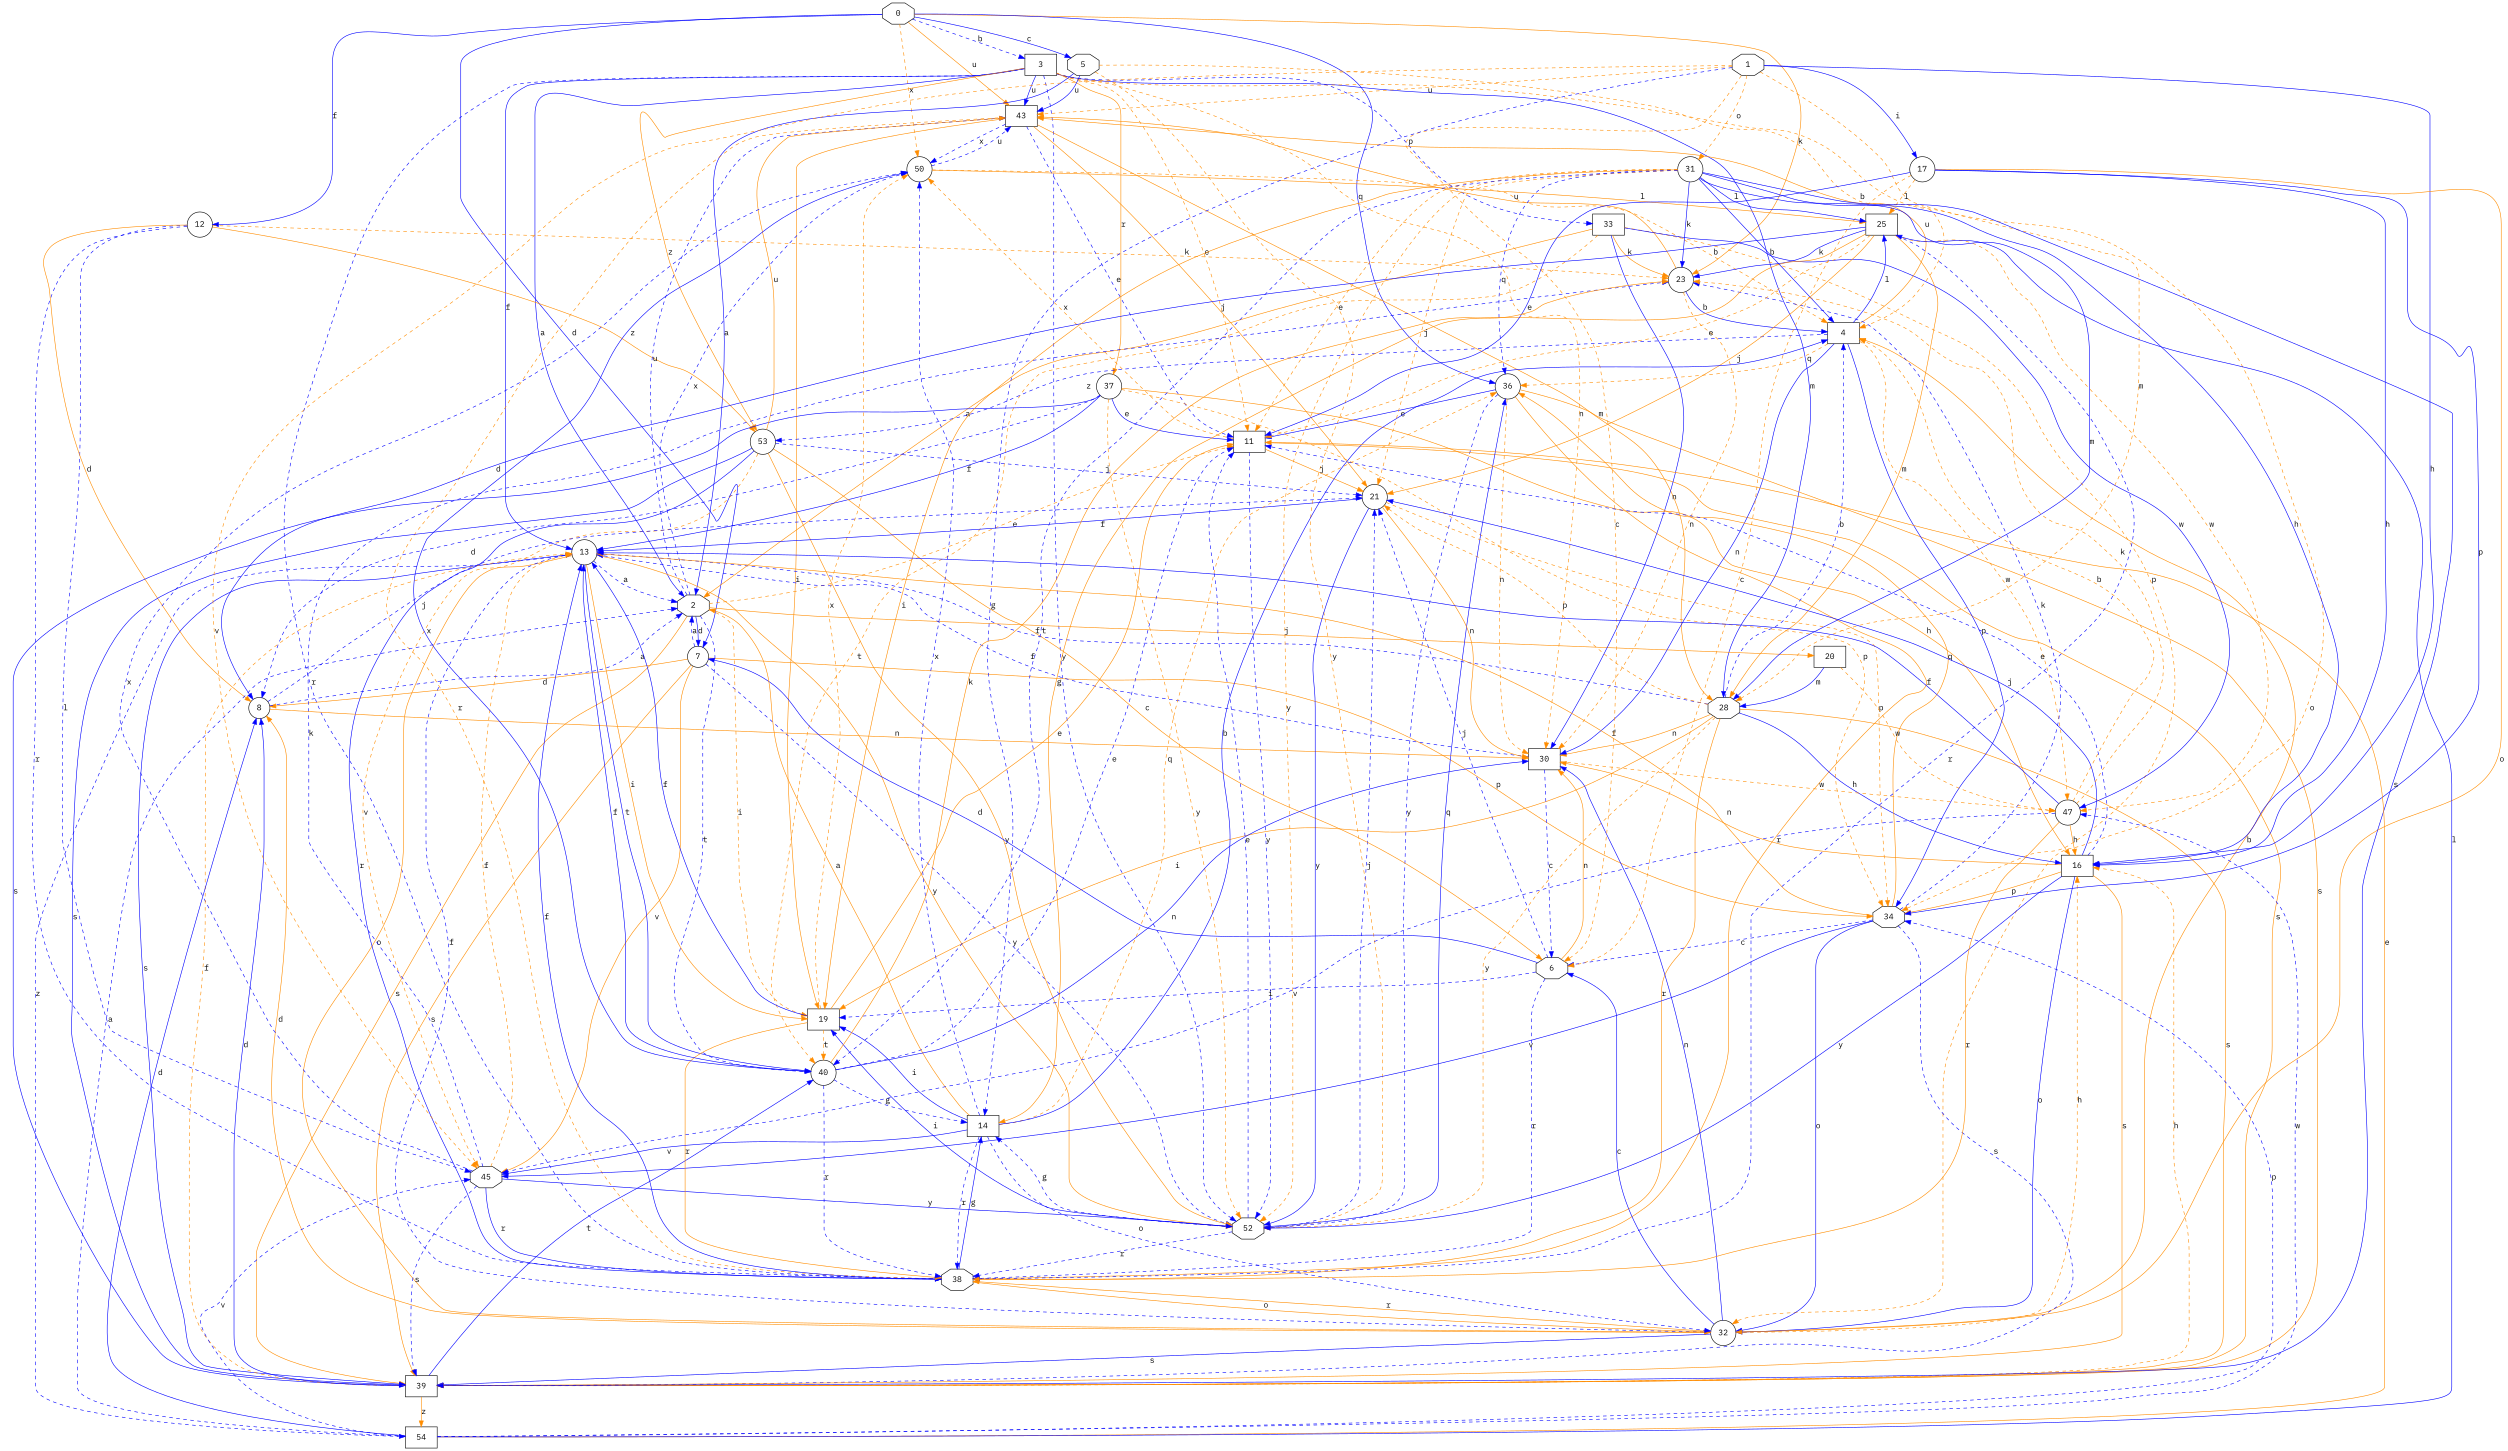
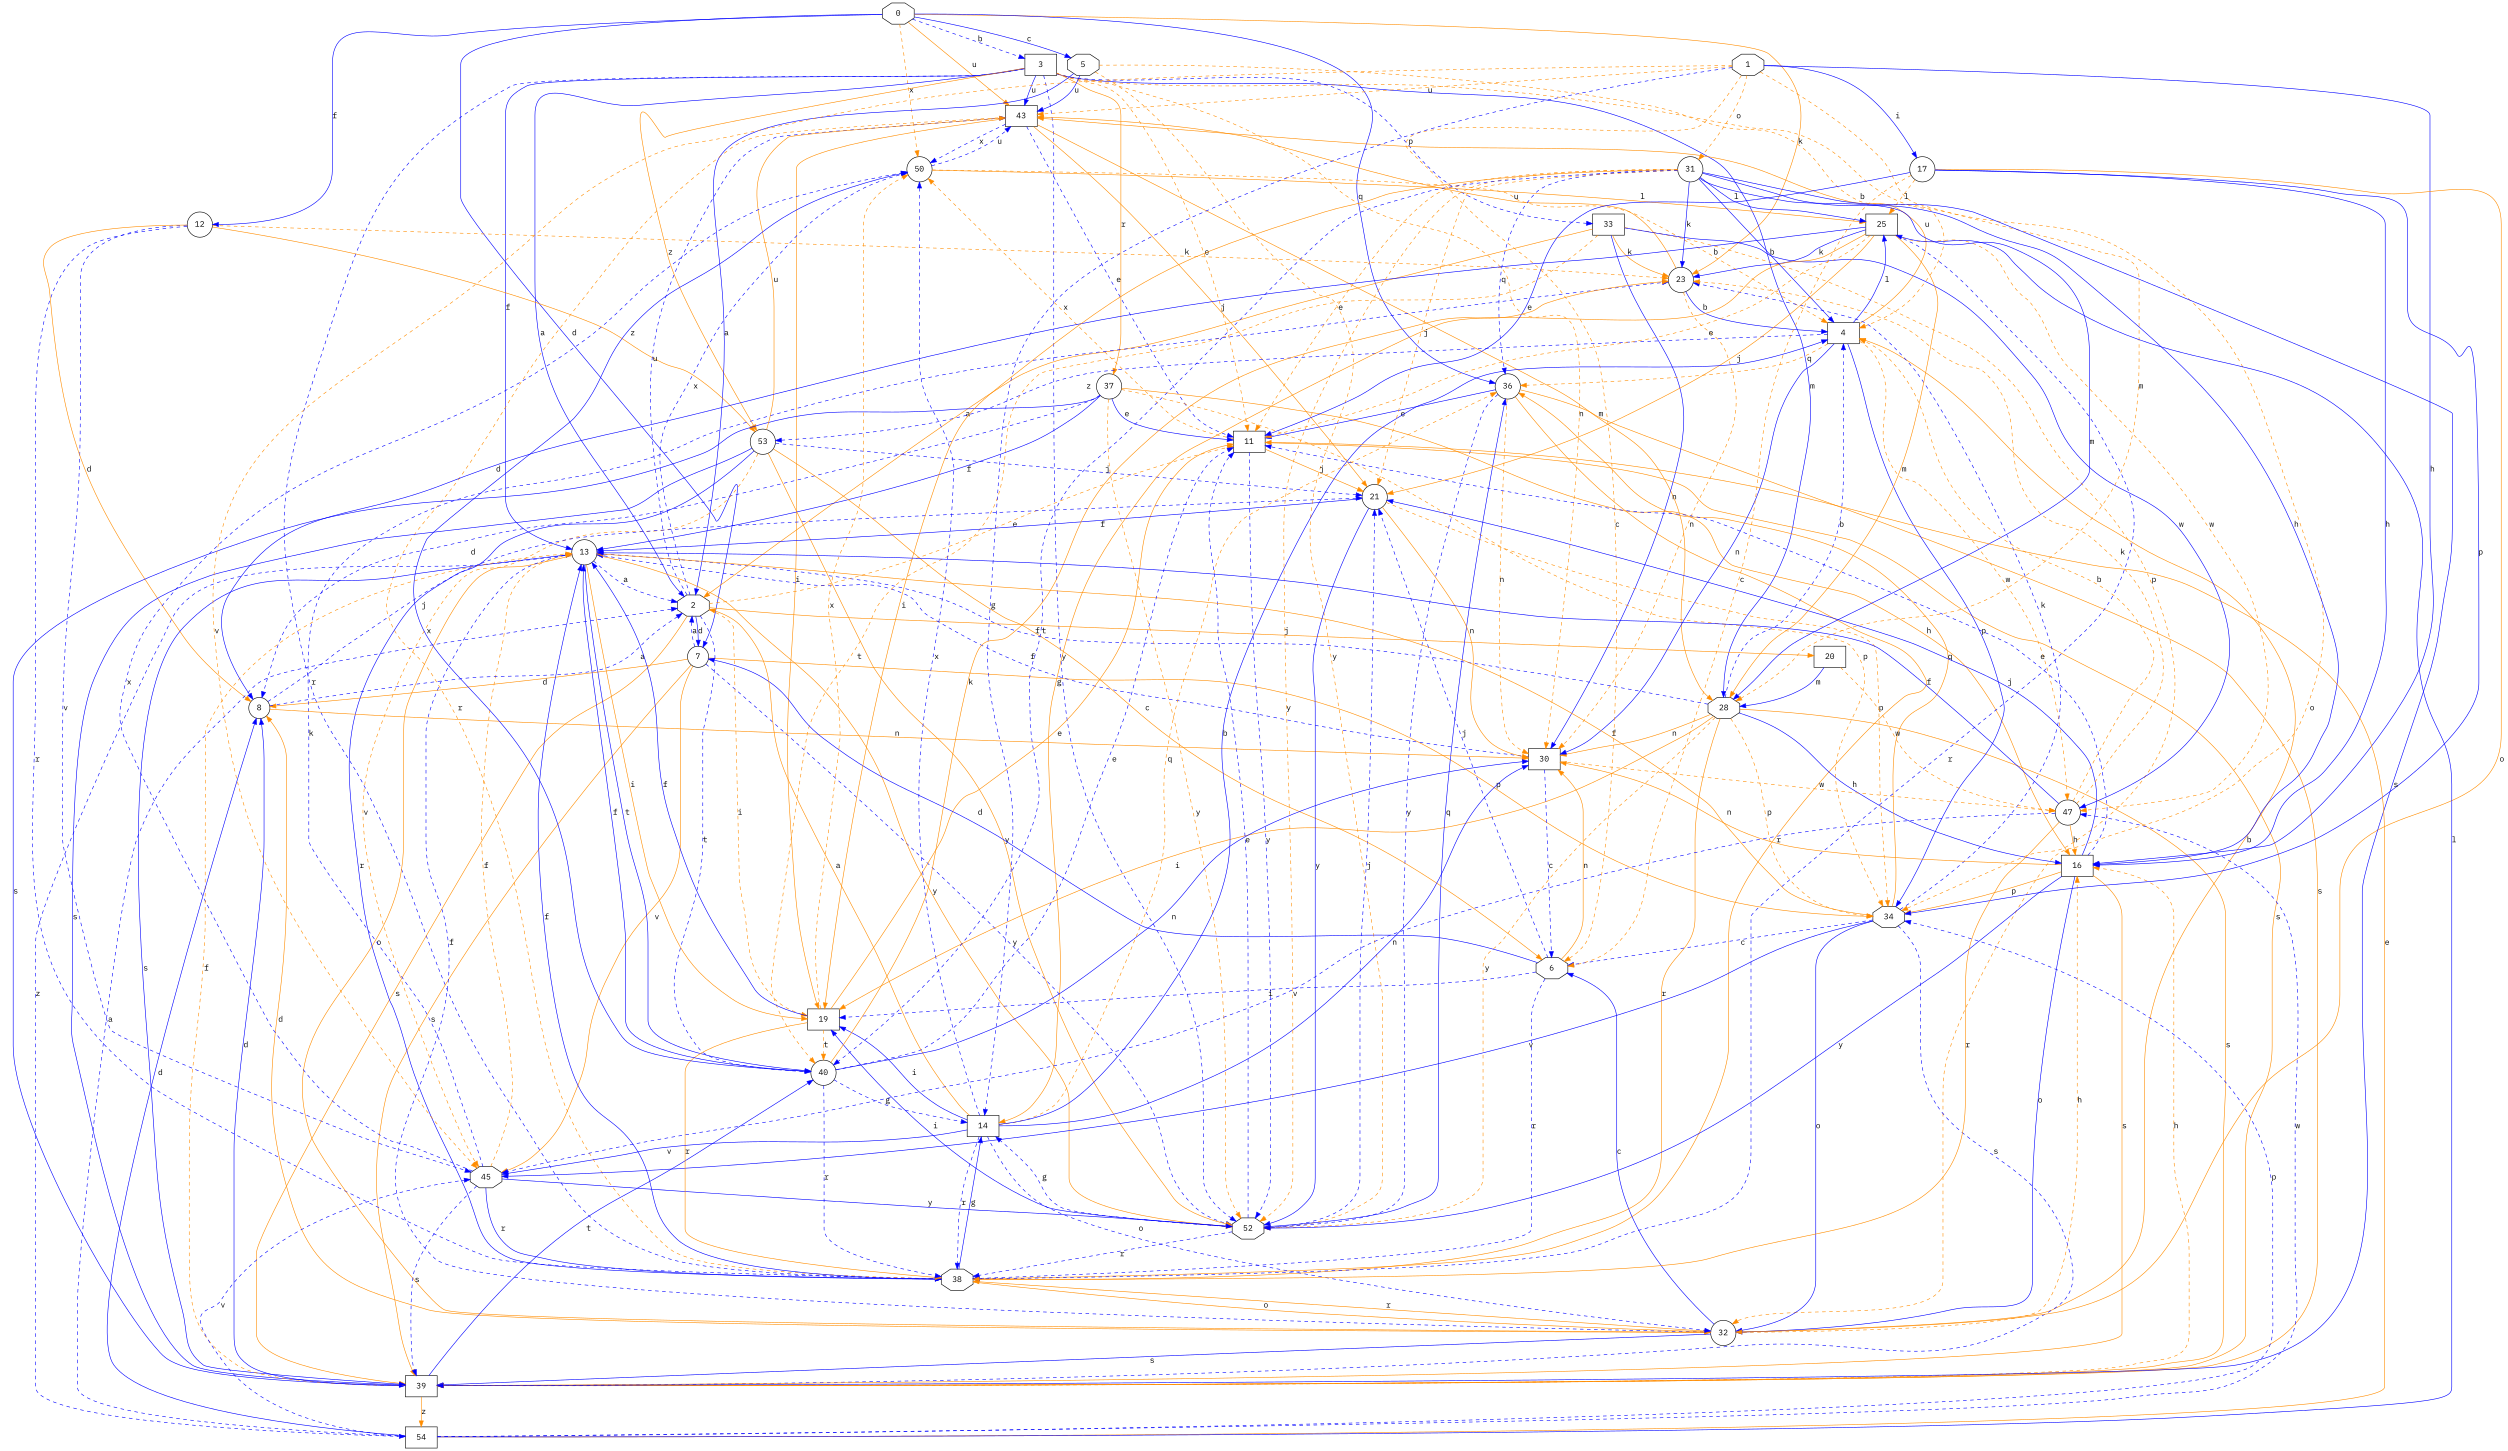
(1551, 605) -> (1768, 829)
(66, 708) -> (66, 708)
(1680, 1033) -> (1308, 1018)
